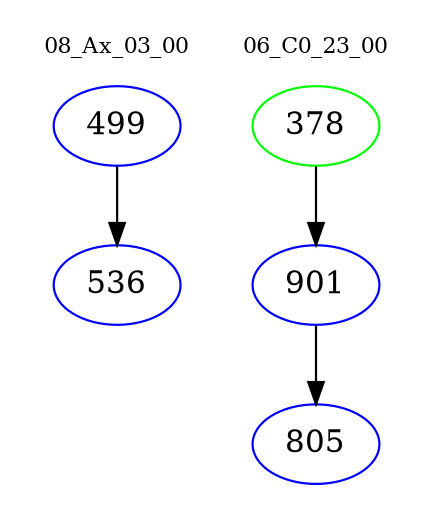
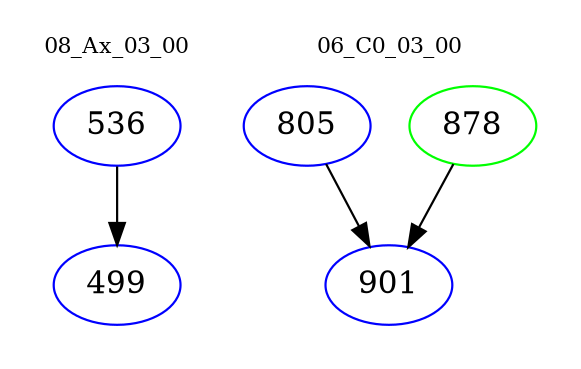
(316, 48) -> (390, 48)
(316, 126) -> (473, 126)
(117, 195) -> (117, 195)
(316, 354) -> (343, 195)
